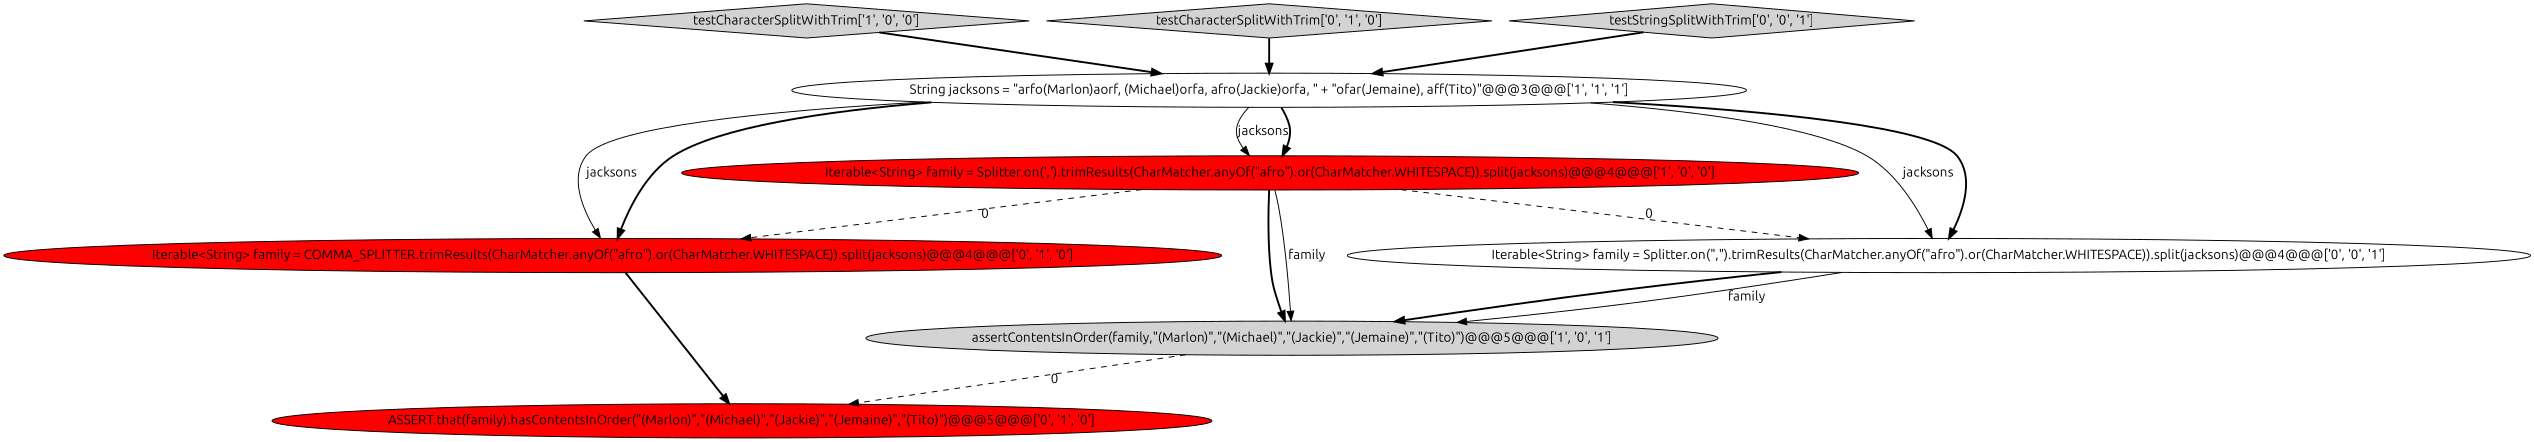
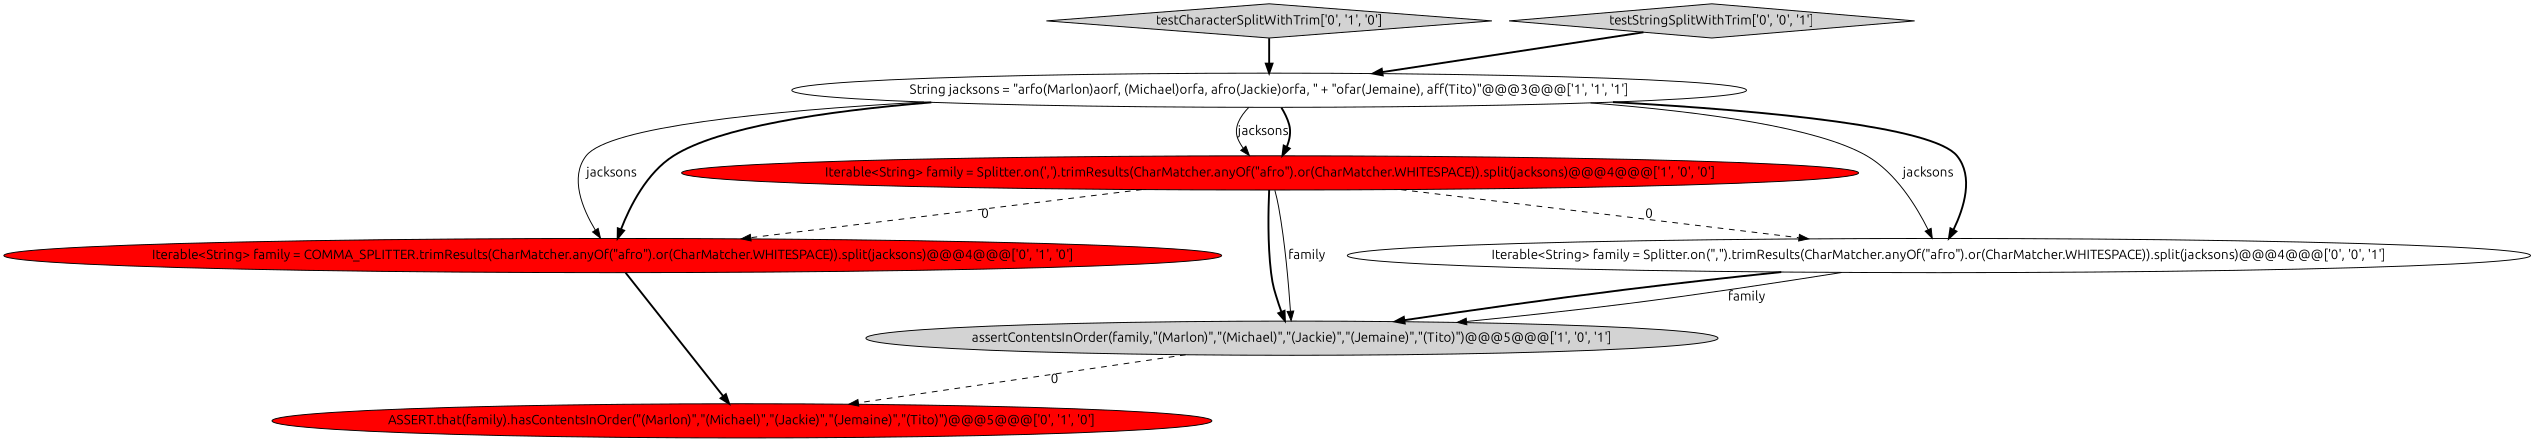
(807, 21) -> none
